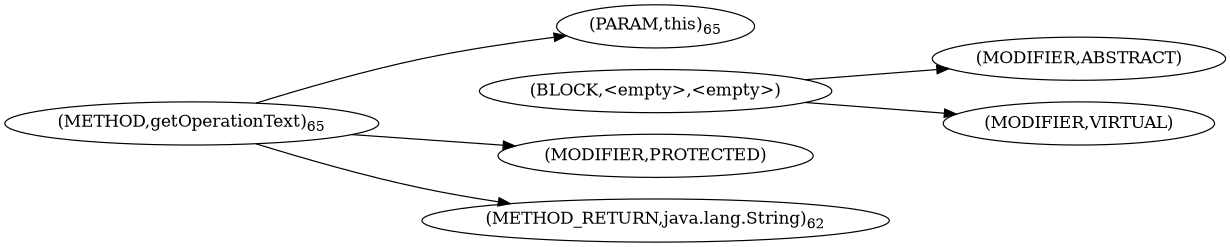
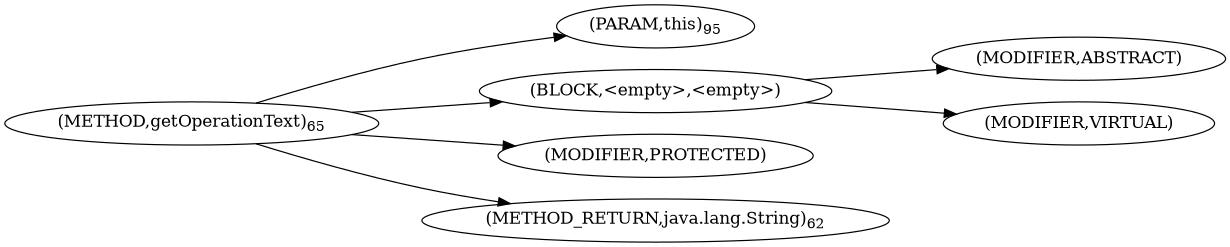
(713, 25) -> (713, 25)
none -> (421, 107)
